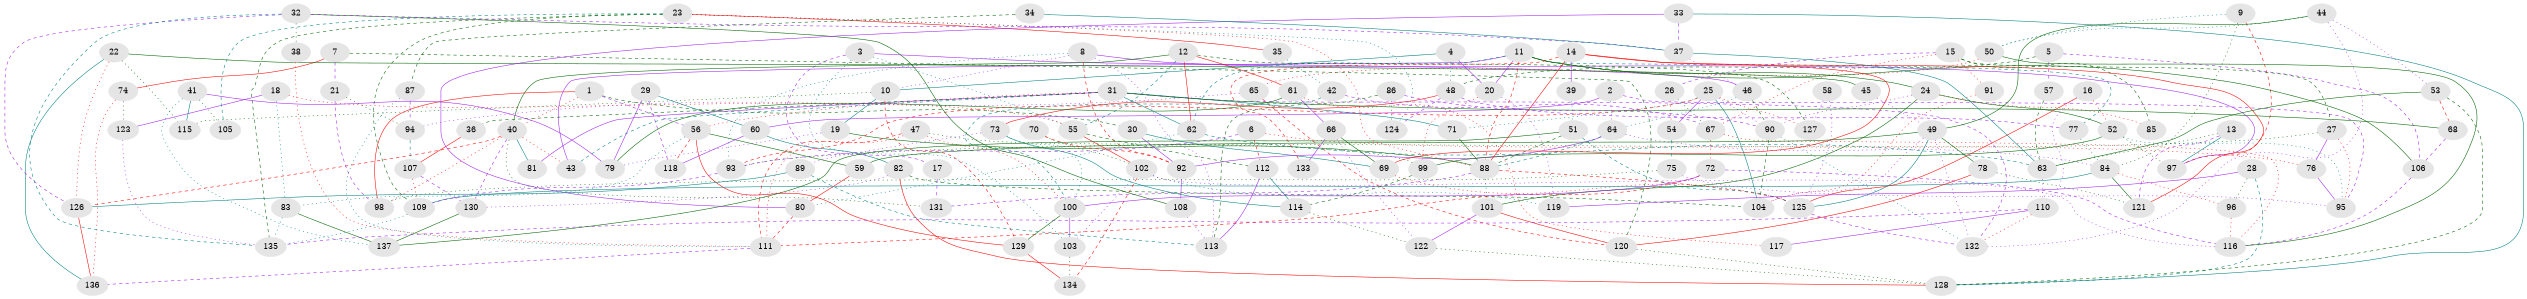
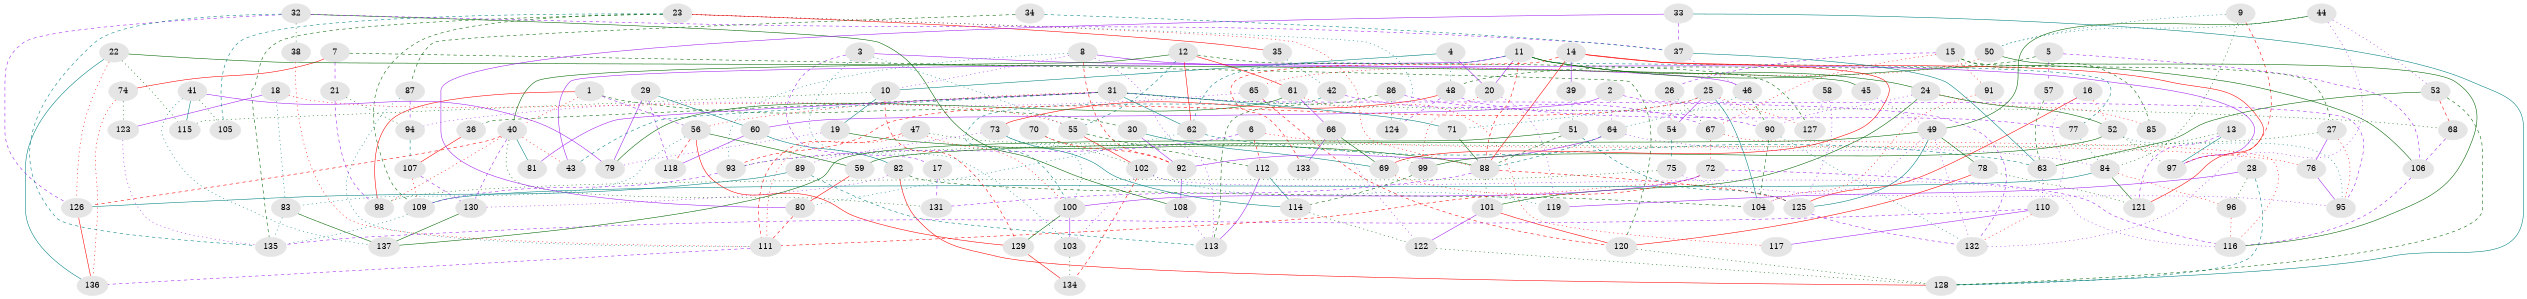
(1355, 28) -> (1355, 28)
(1783, 109) -> (1783, 109)
